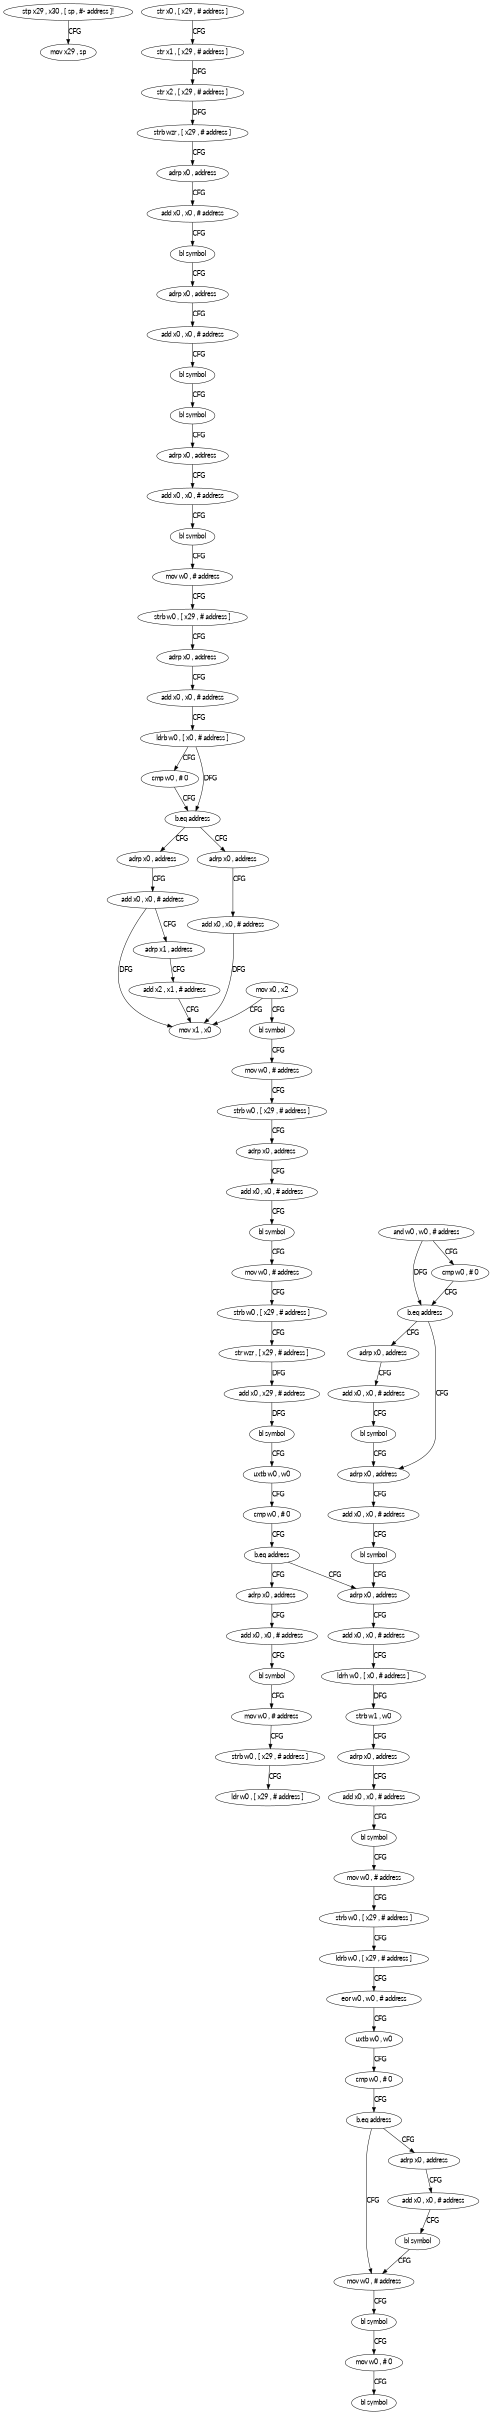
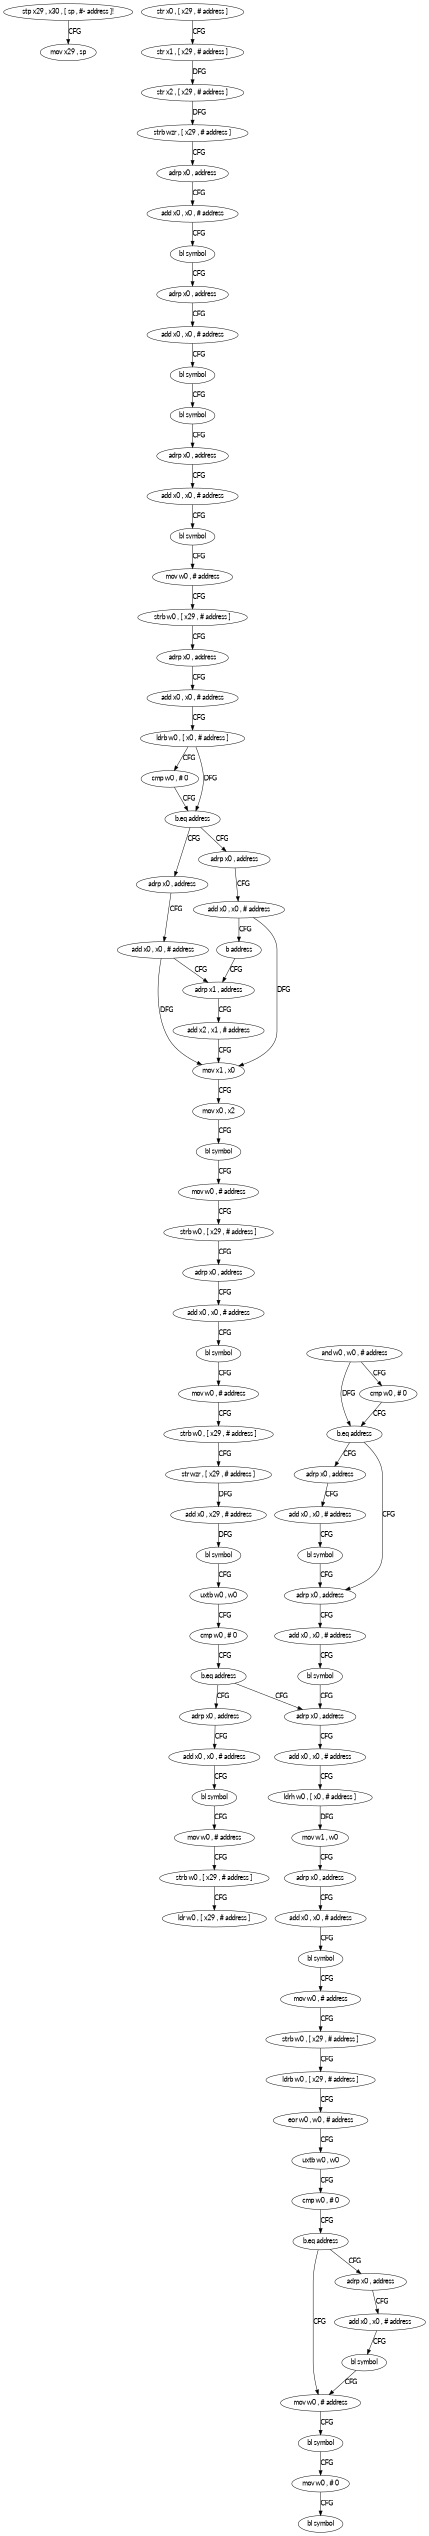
none -> (239, 950)
(241, 1013) -> (219, 1089)
(373, 1717) -> (320, 1838)
